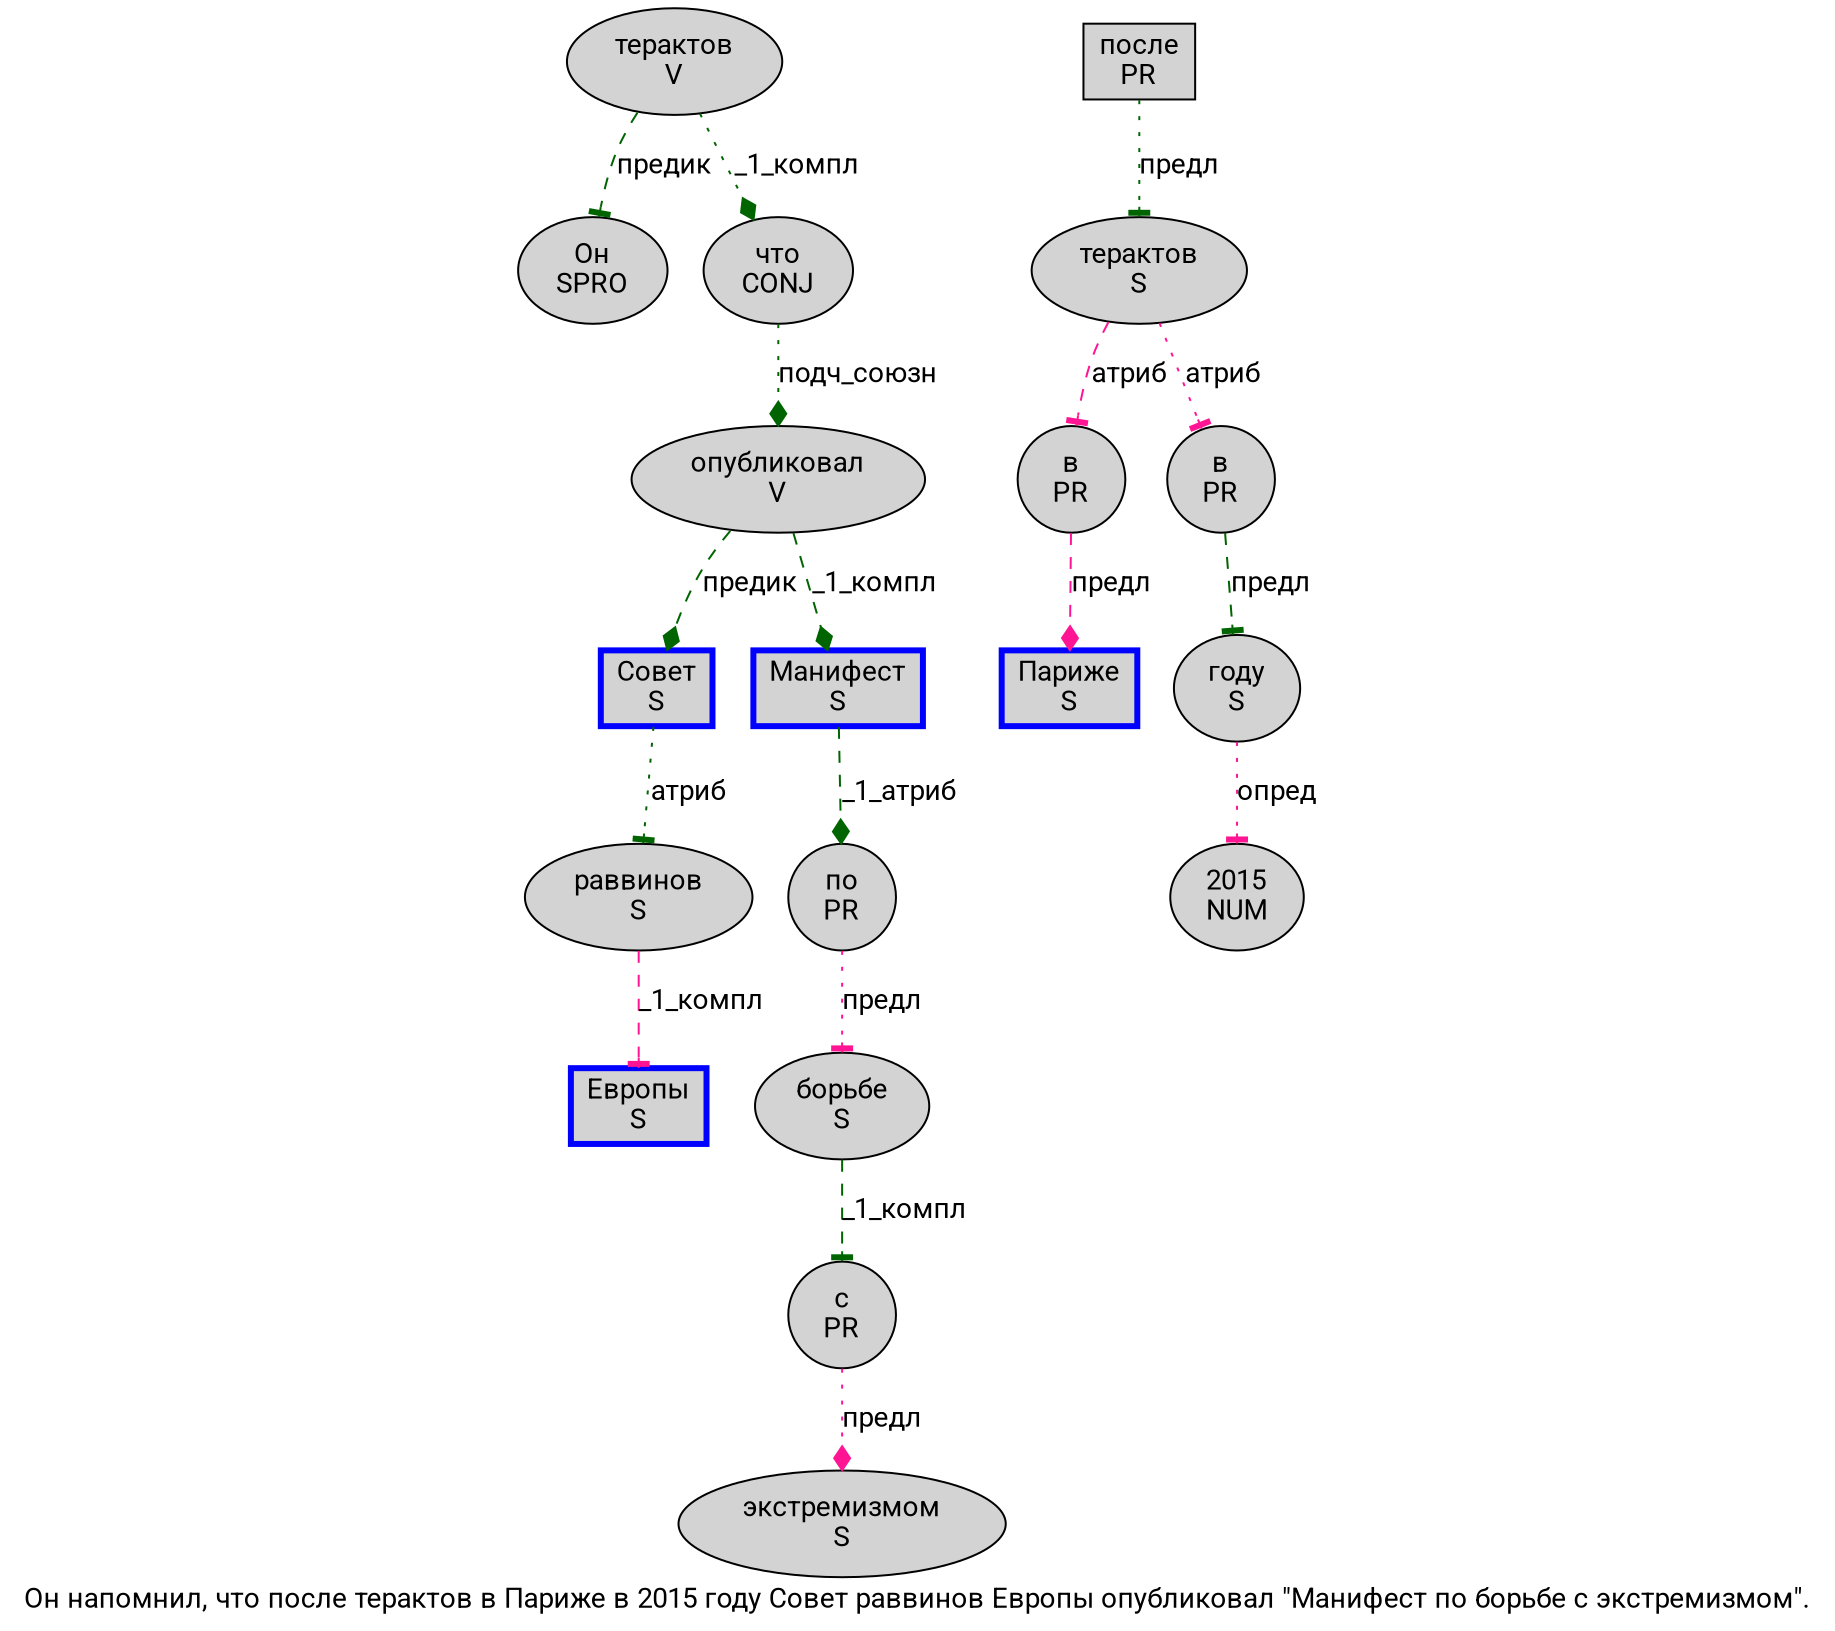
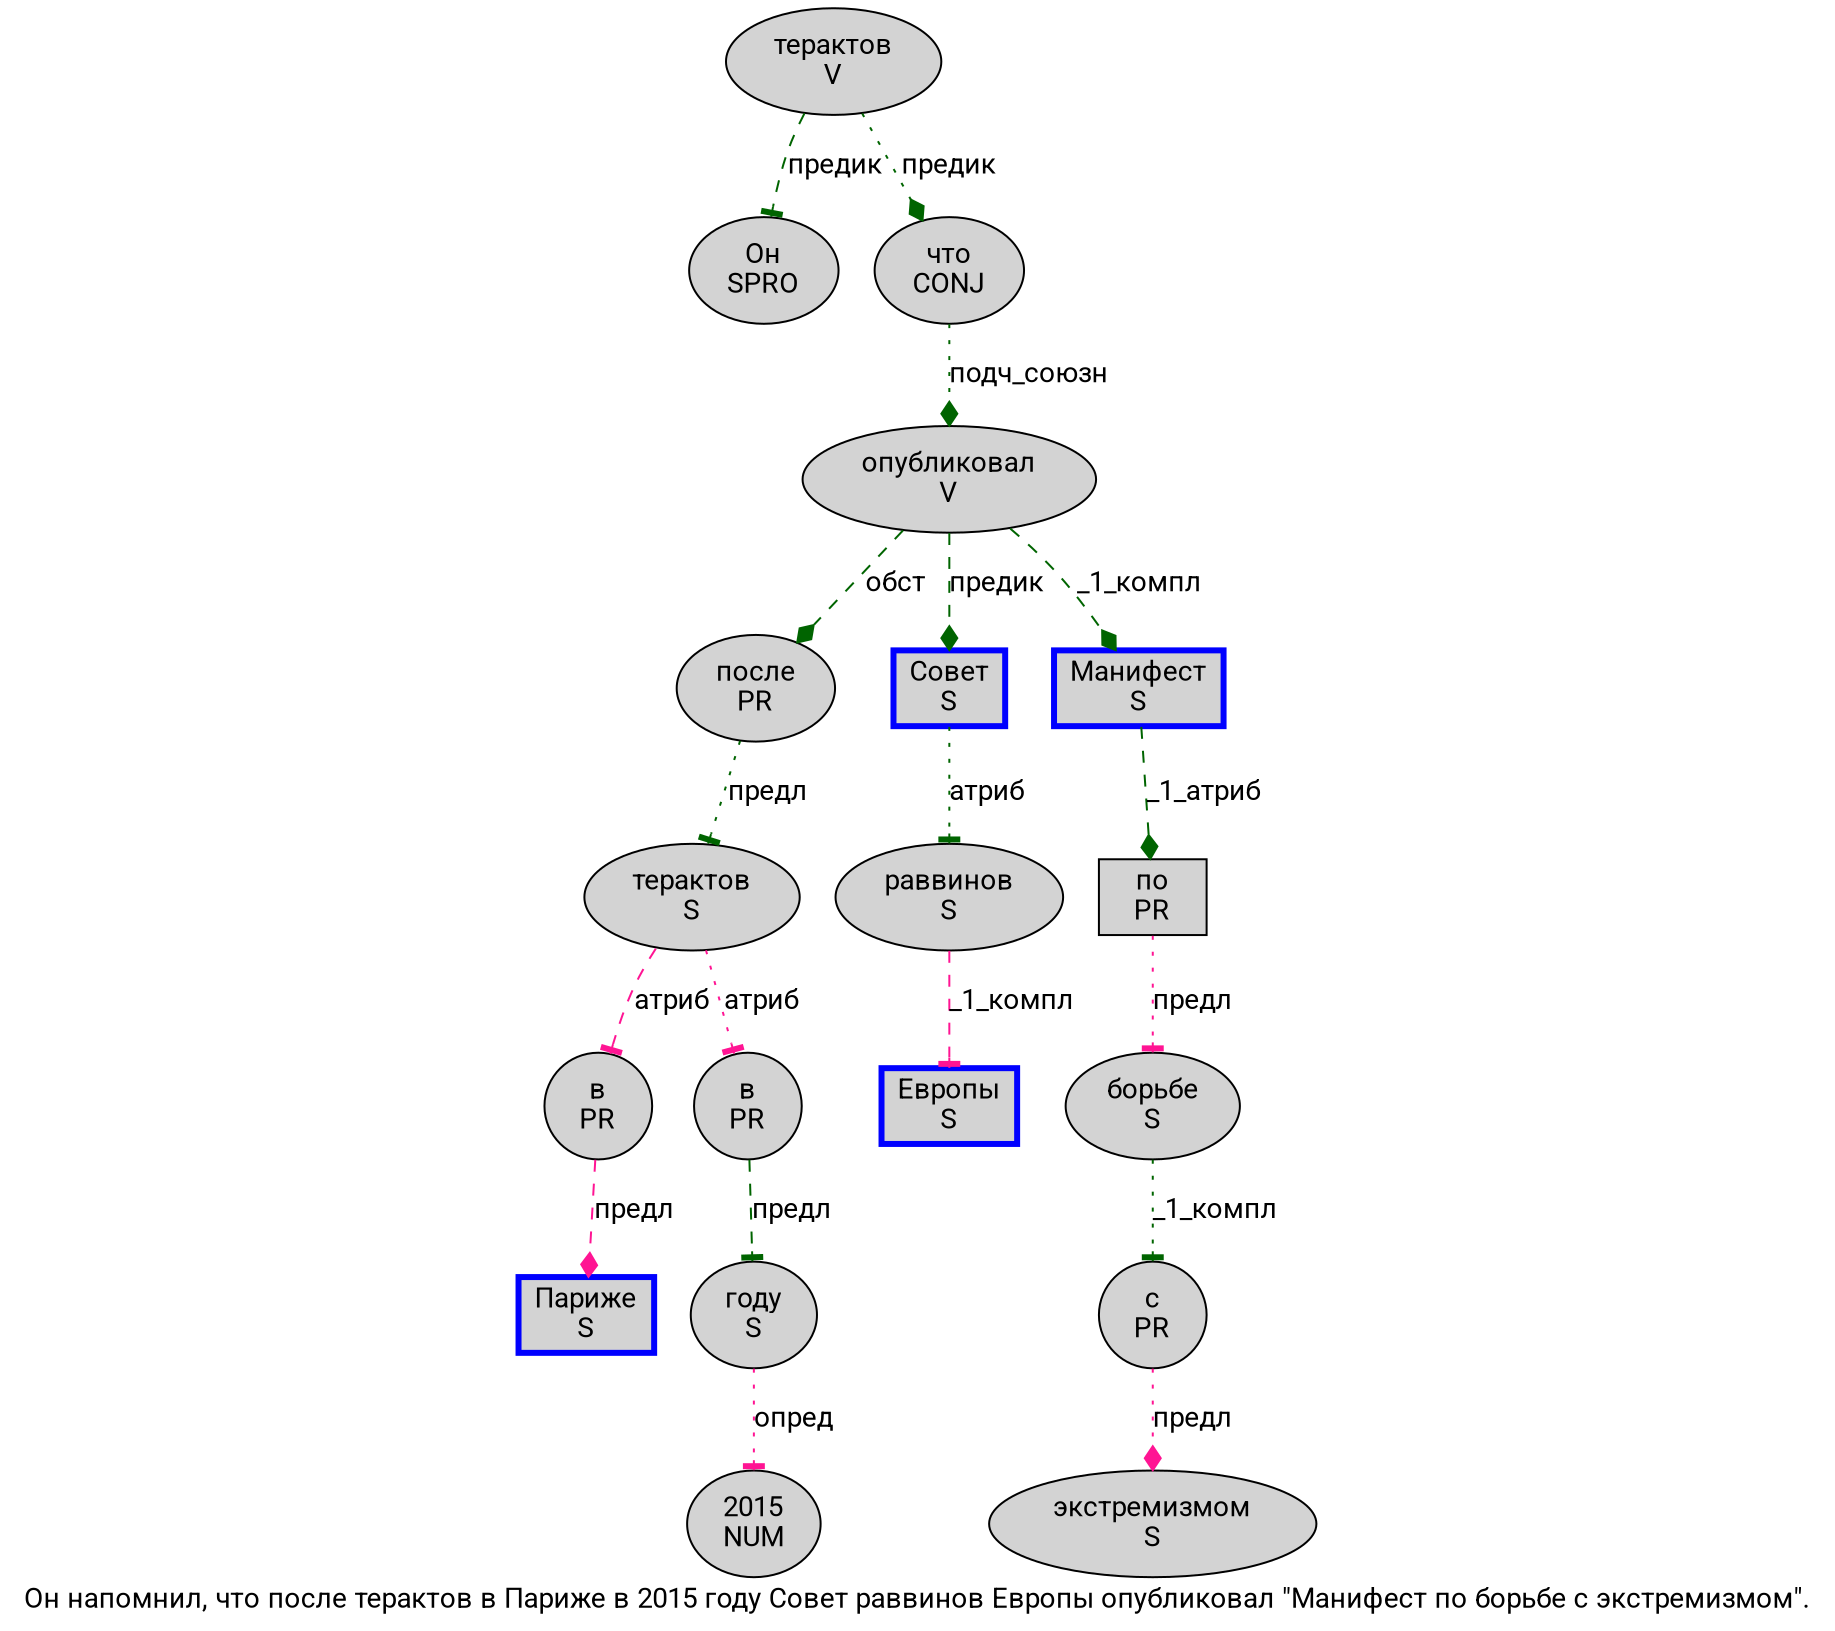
(1139, 62) -> (756, 688)
(797, 166) -> (949, 166)
none -> (859, 577)
(842, 897) -> (1153, 897)
(842, 1205) -> (1153, 1205)
